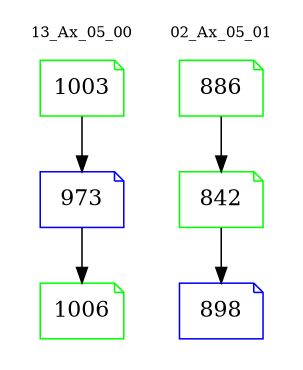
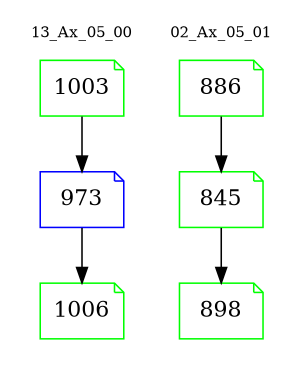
(221, 200) -> (221, 200)
(221, 311) -> (221, 311)
